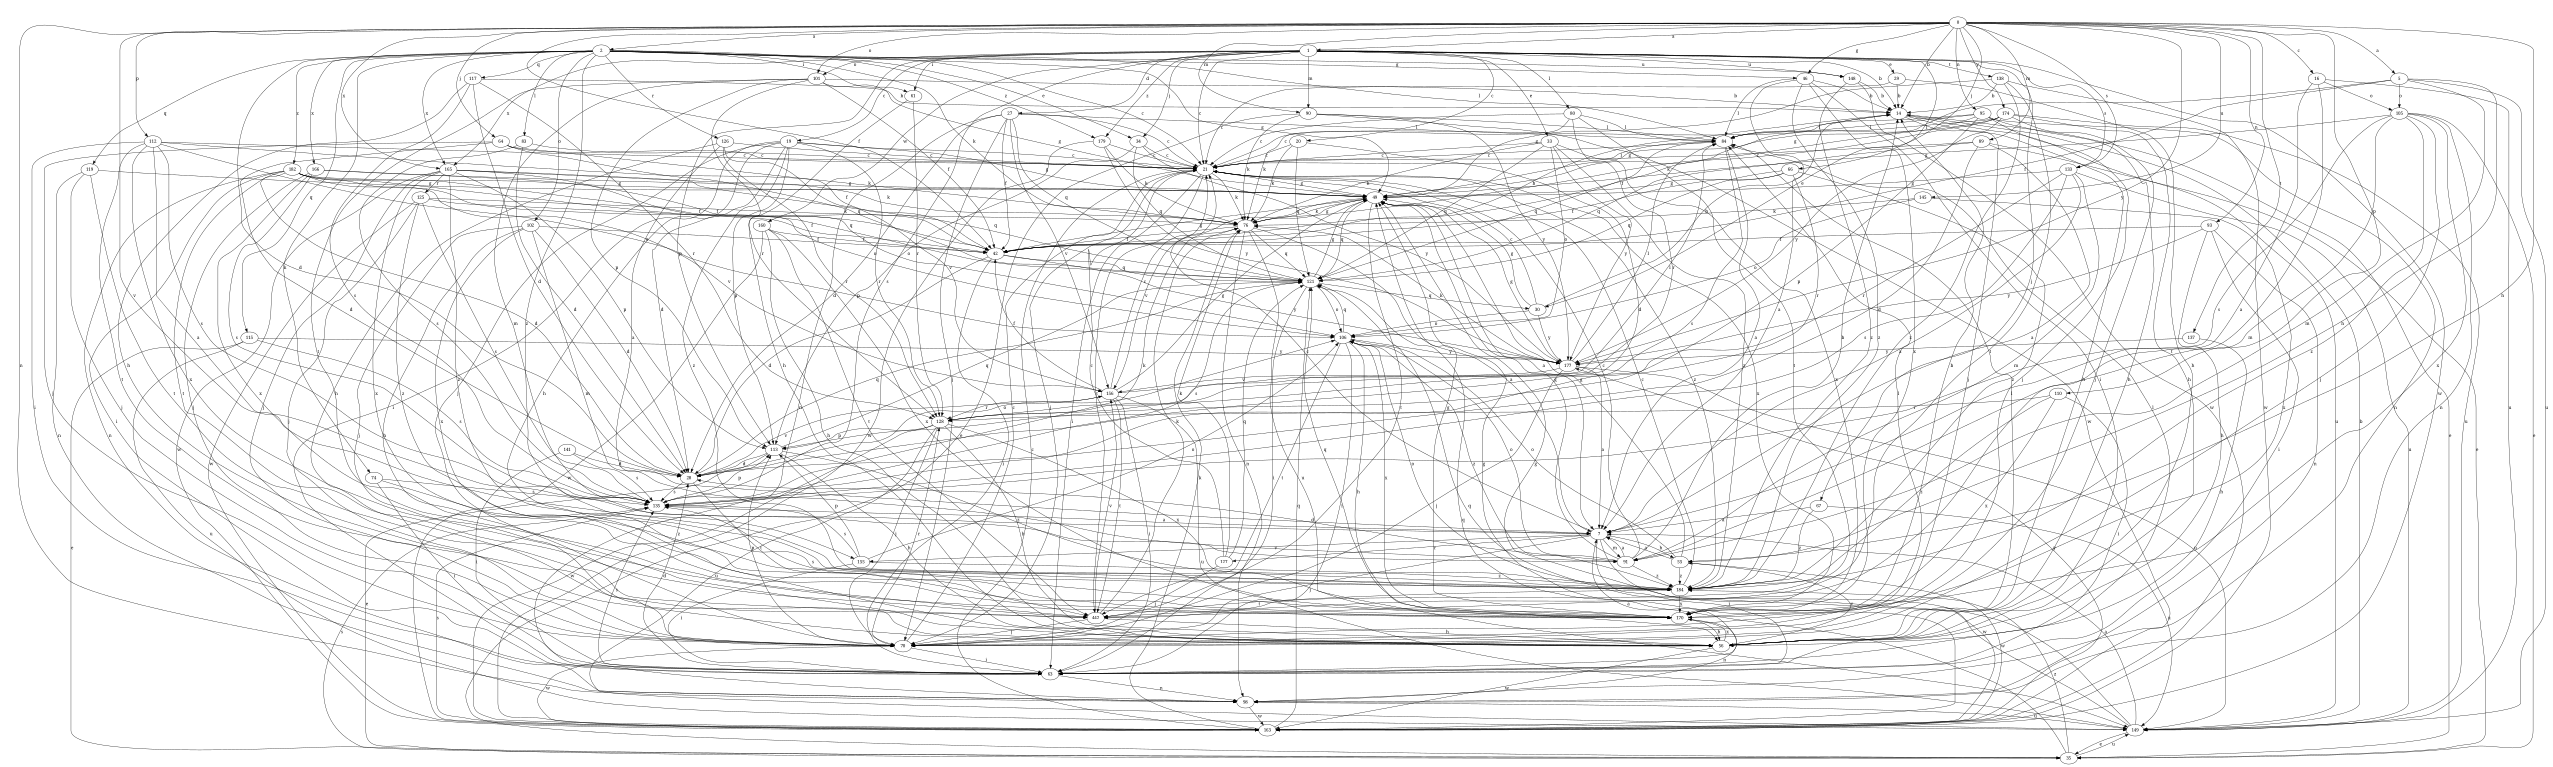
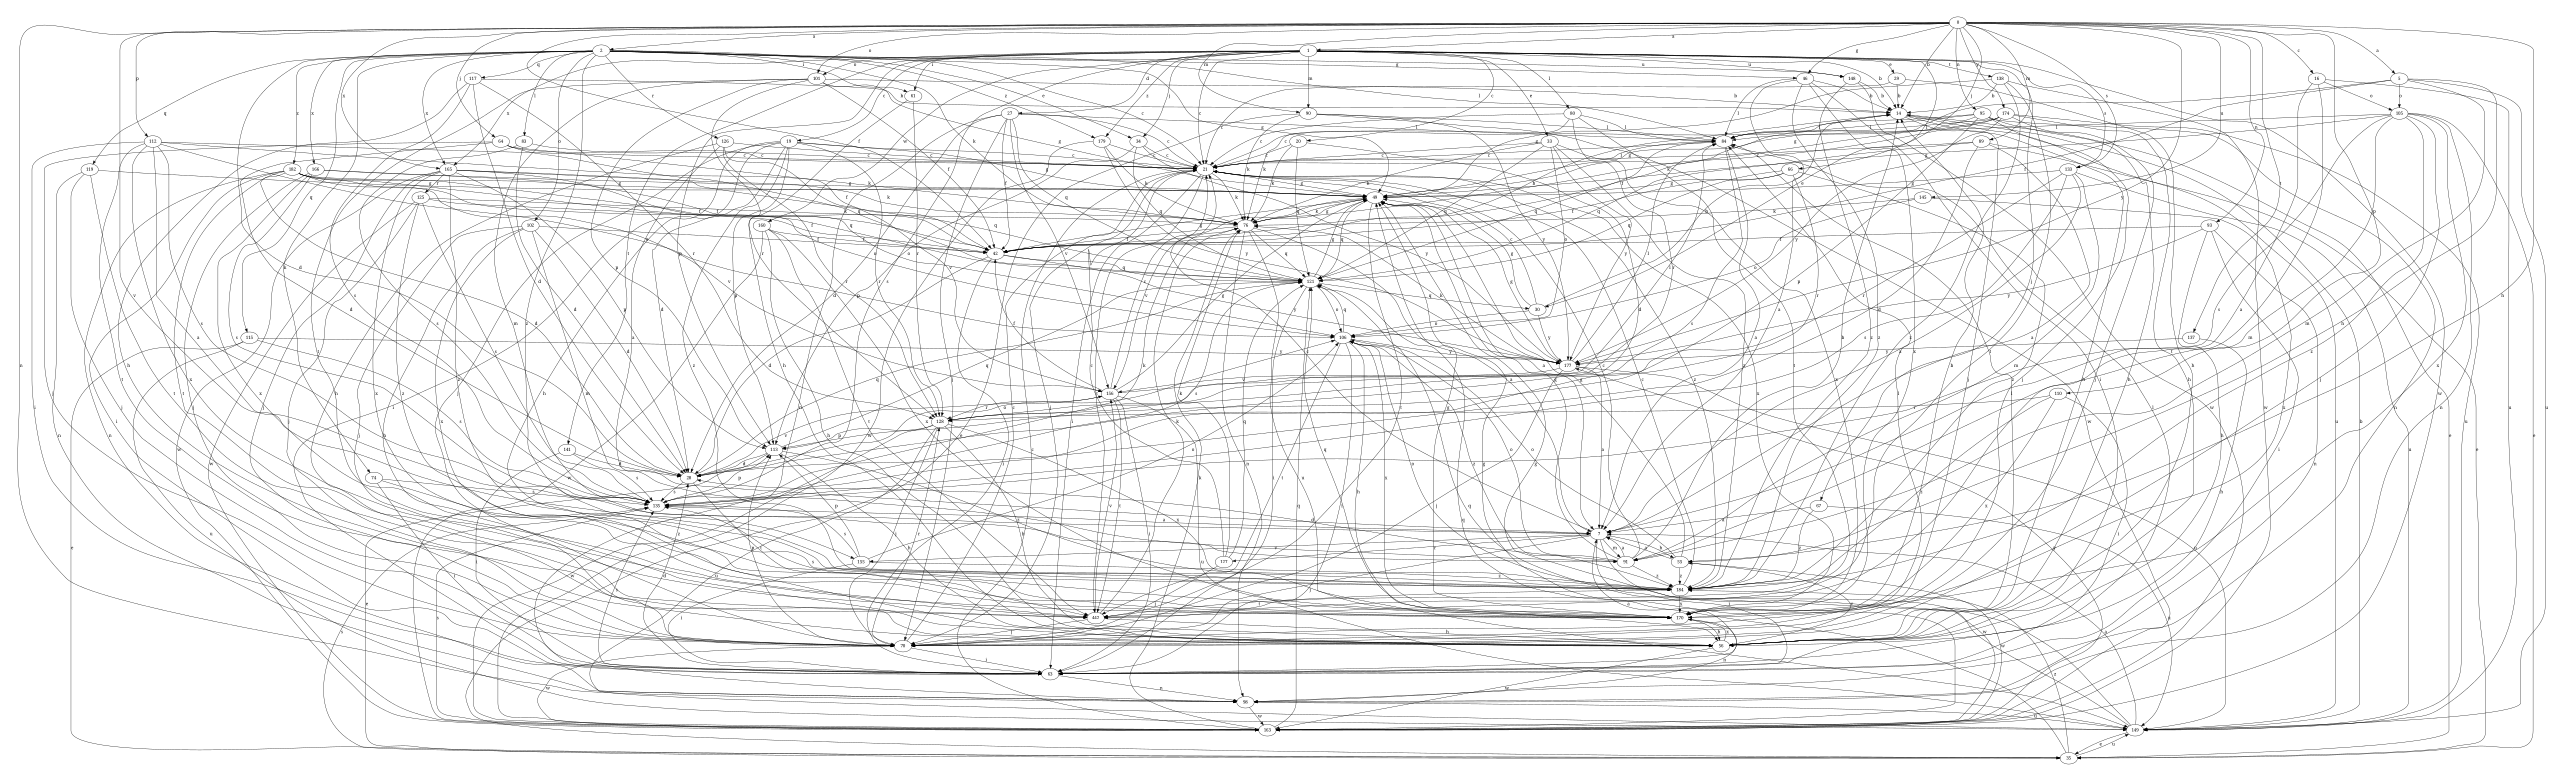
none -> (801, 96)
none -> (2047, 126)
